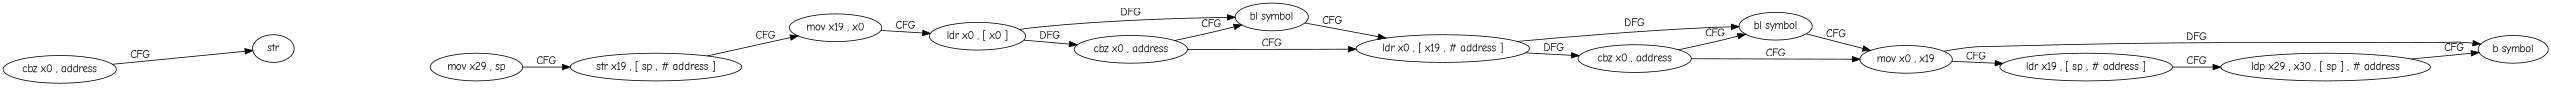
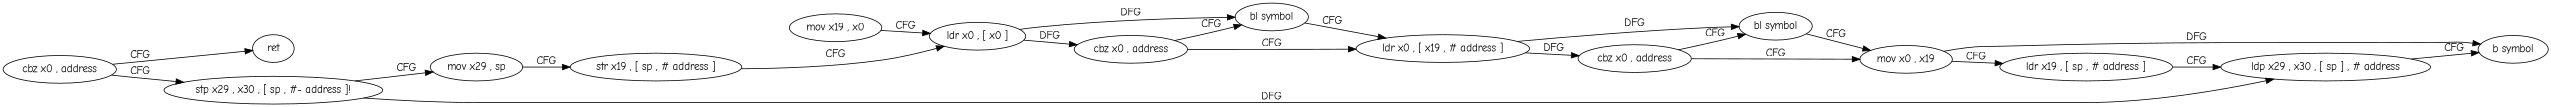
(749, 47) -> (840, 65)
(273, 49) -> (273, 49)
none -> (273, 90)
